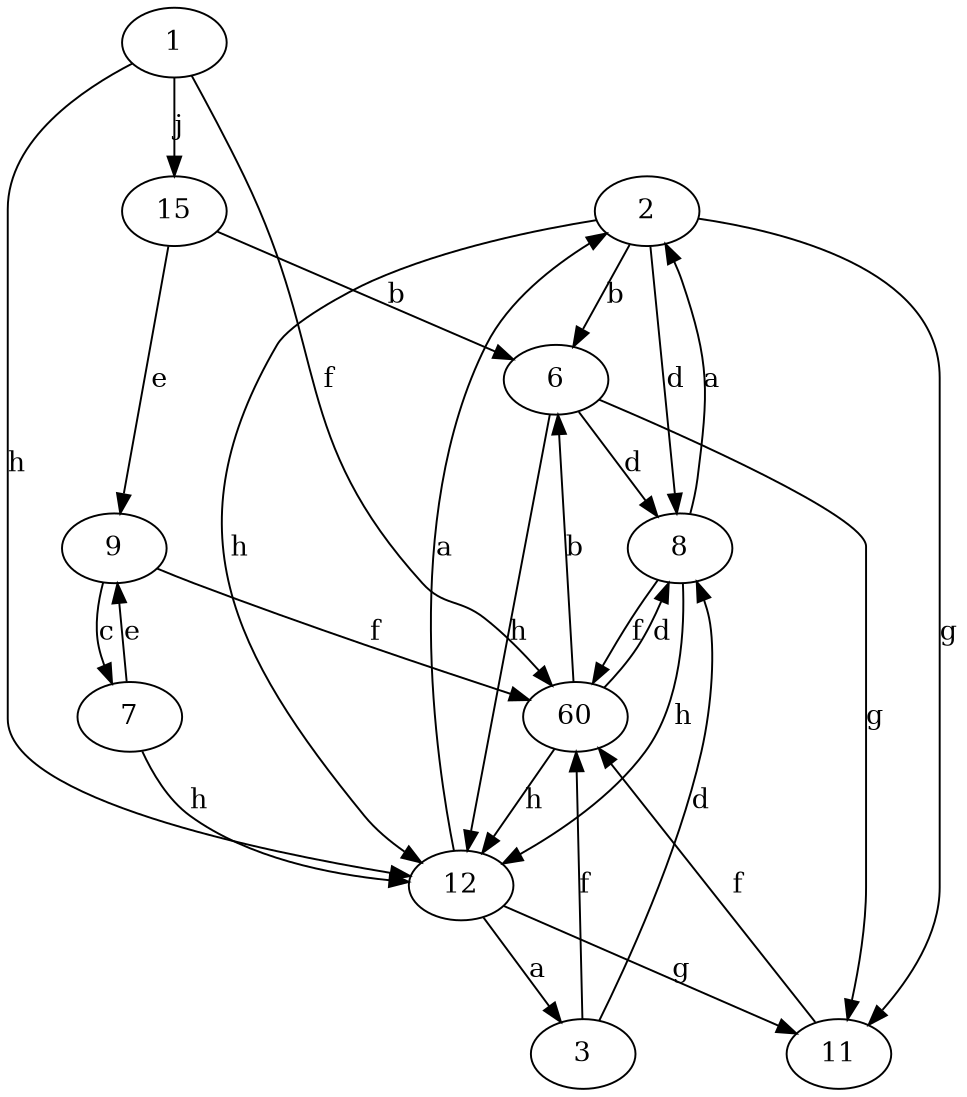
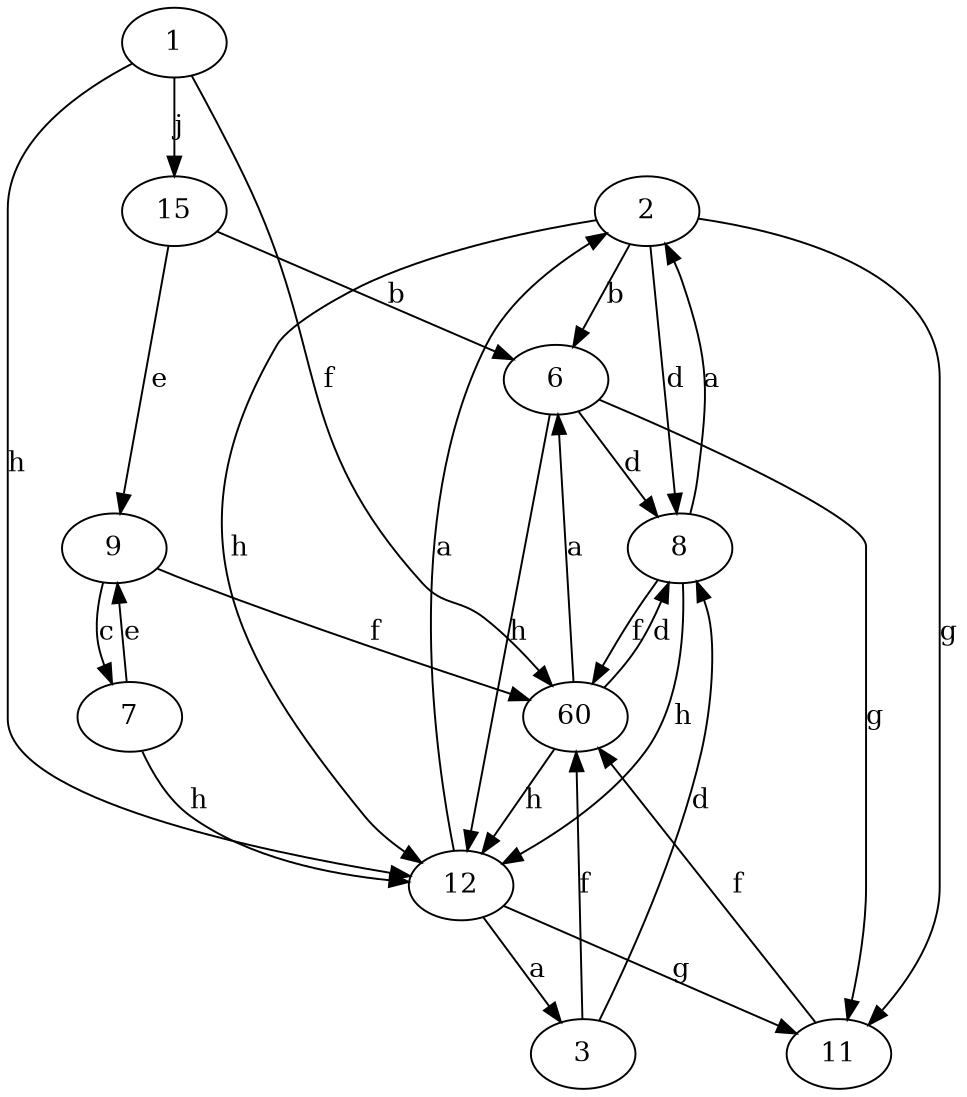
(575, 548) -> (575, 548)
